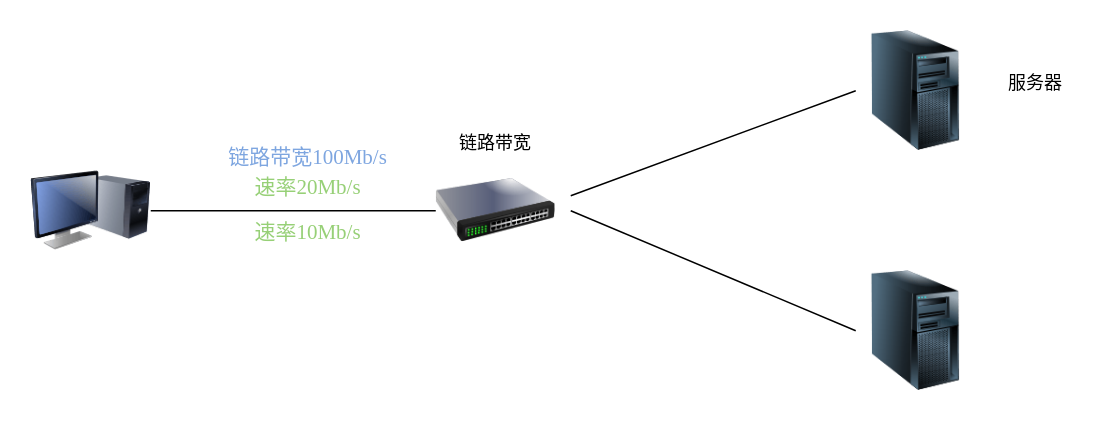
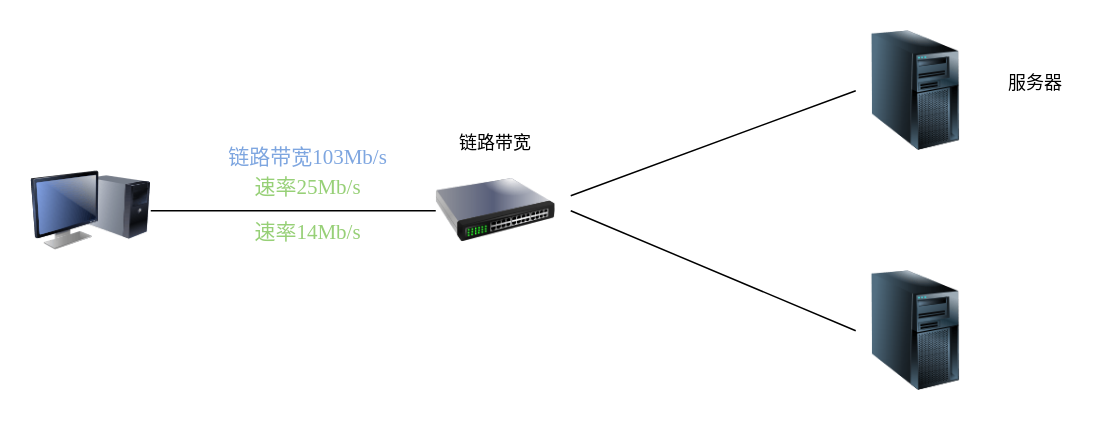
(308, 158) -> (308, 158)
(308, 188) -> (308, 188)
(308, 233) -> (308, 233)
